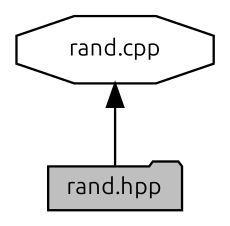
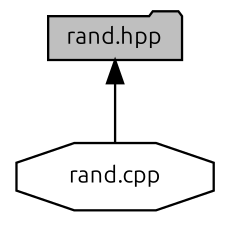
(115, 136) -> (115, 113)
